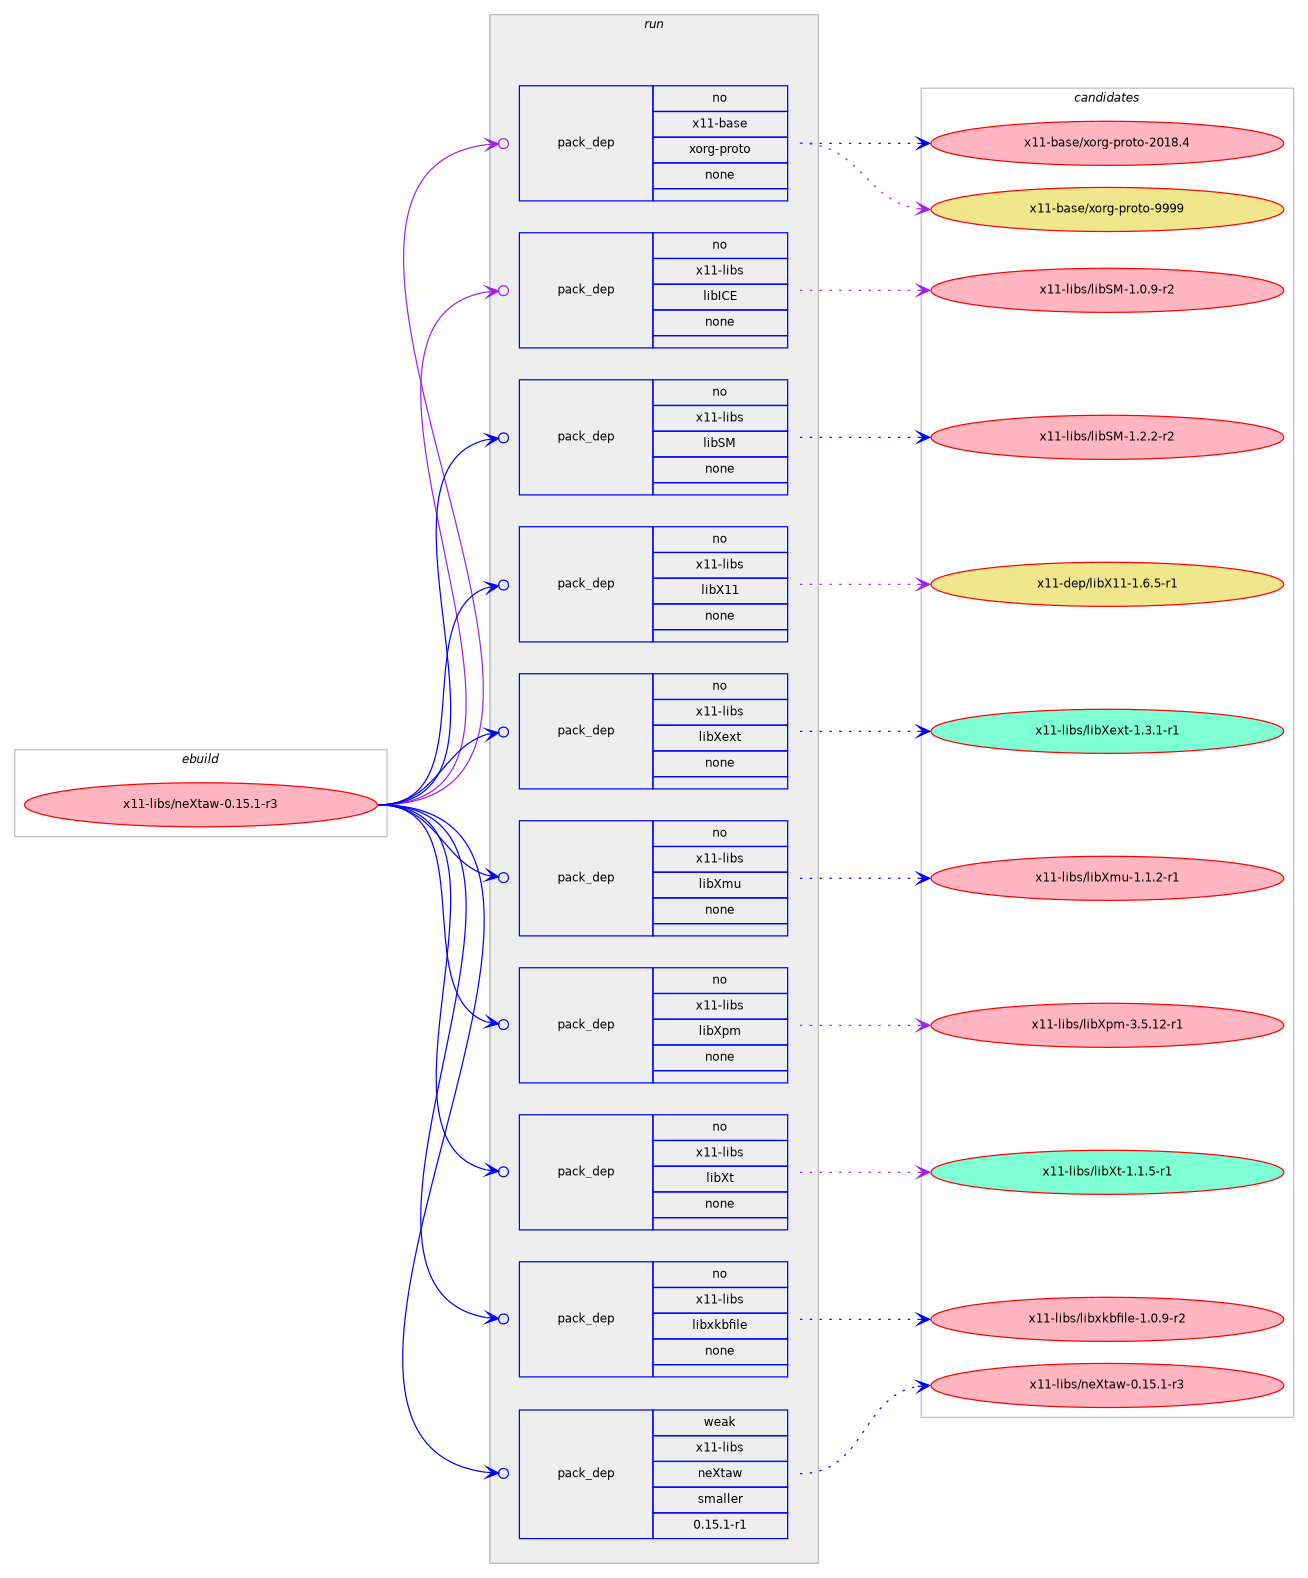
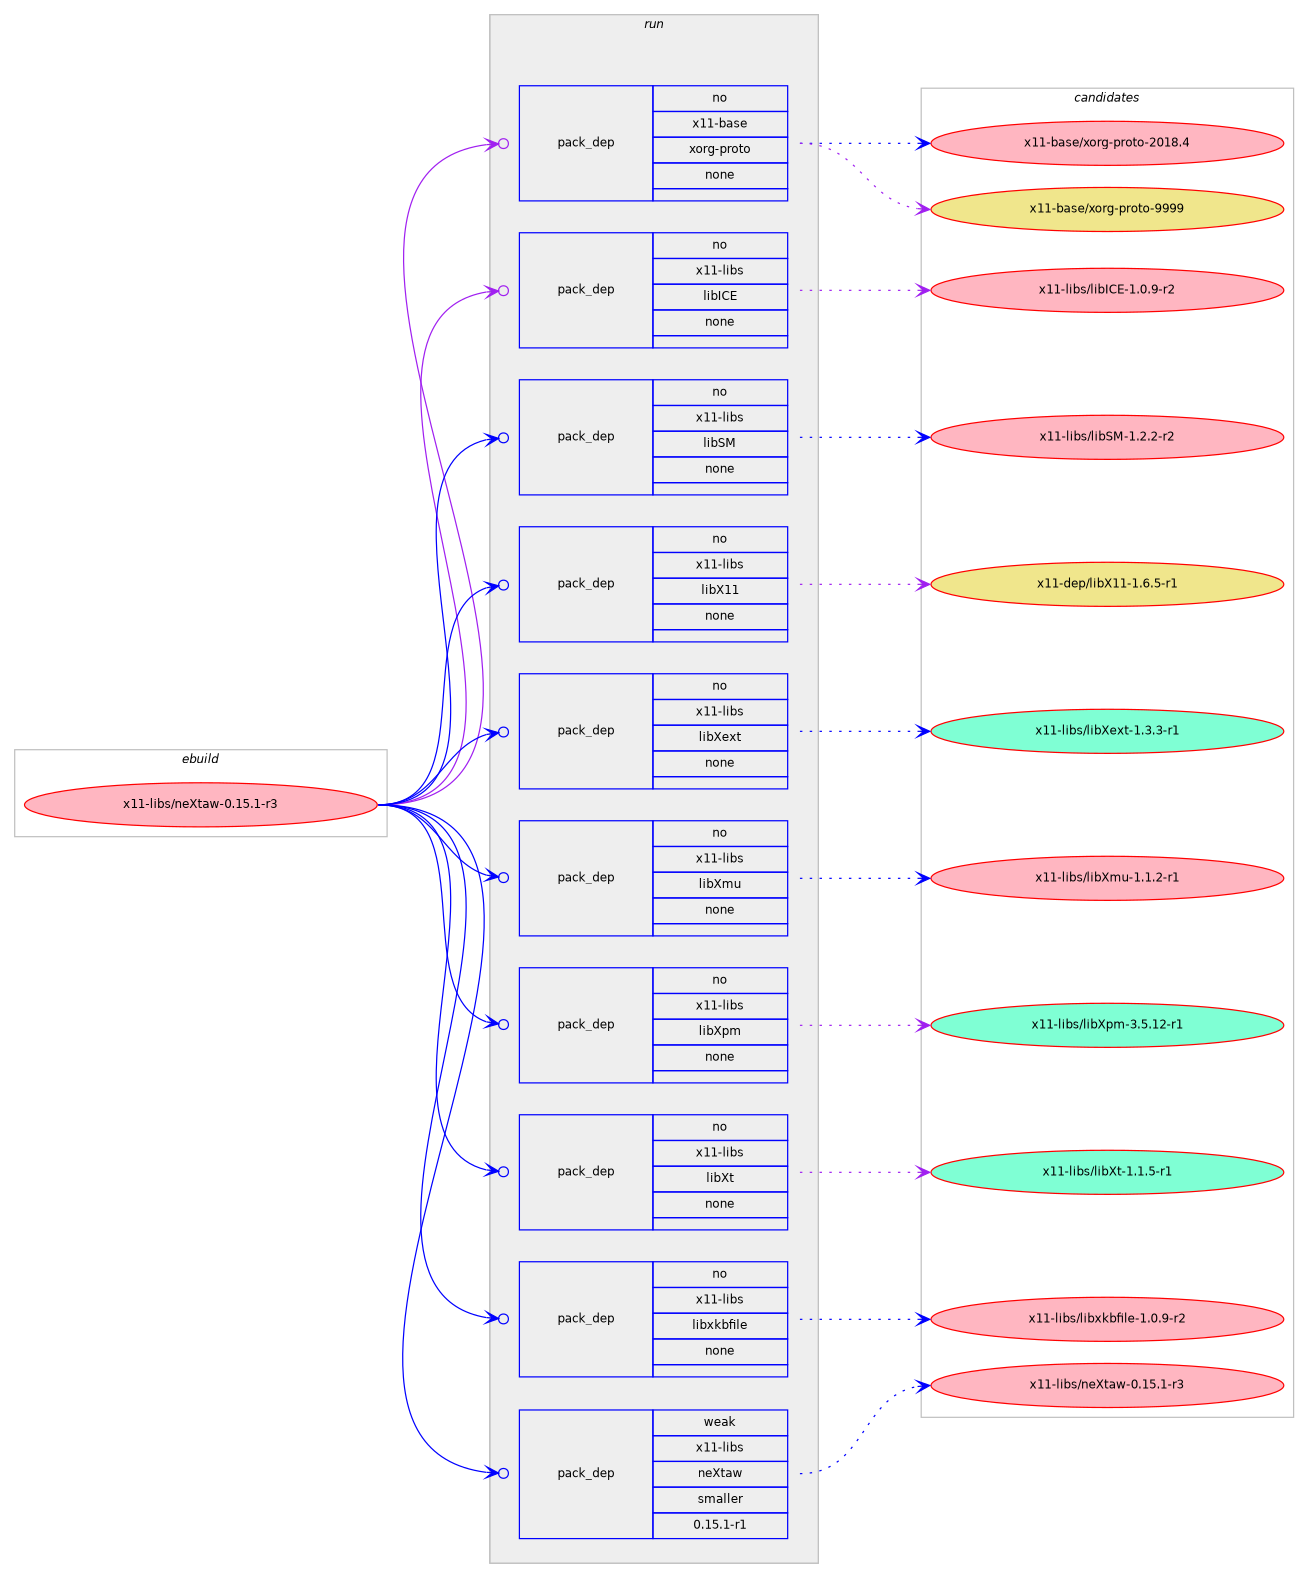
(1107, 290) -> (1107, 290)
(1107, 731) -> (1107, 731)
(1107, 1025) -> (1107, 1025)
